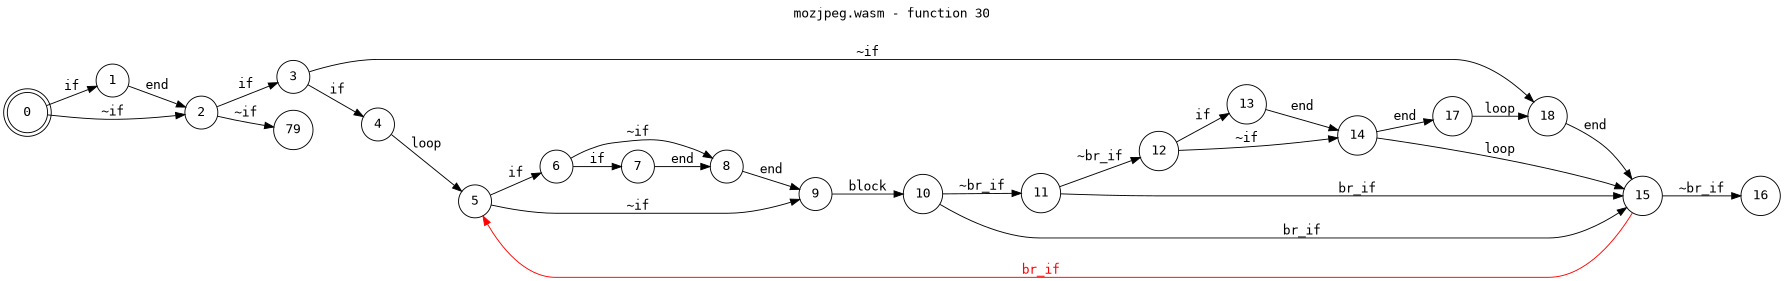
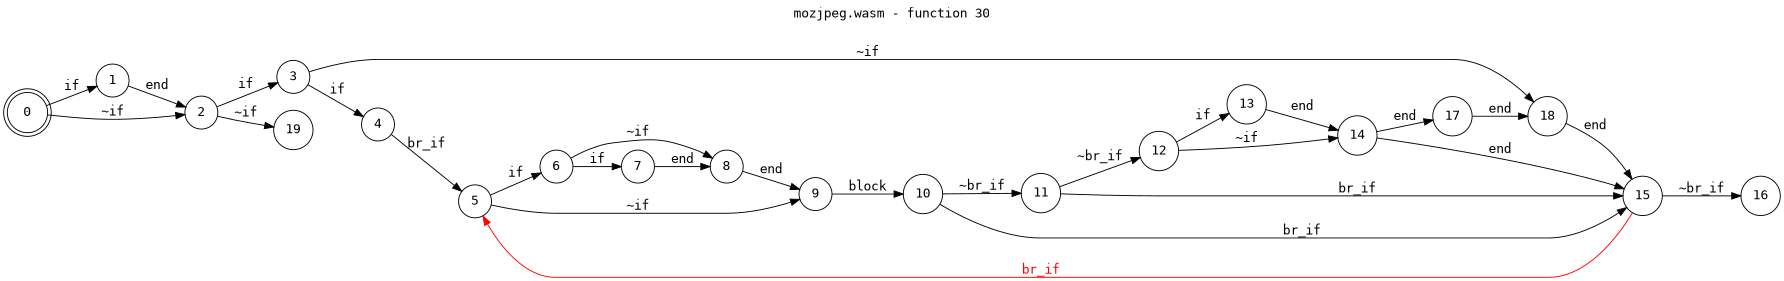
(1500, 109) -> (1500, 109)
(293, 130) -> (293, 130)
(427, 144) -> (427, 144)
(1500, 150) -> (1500, 150)
